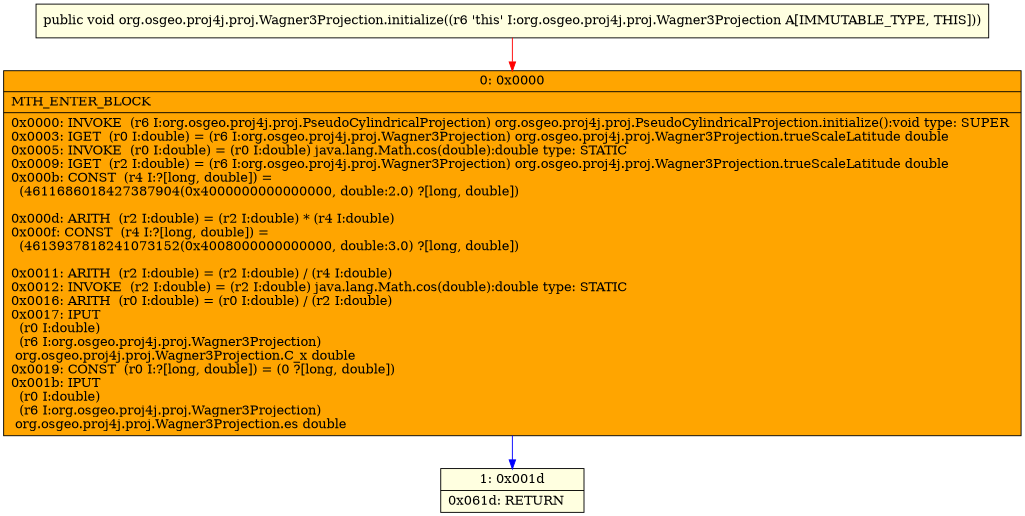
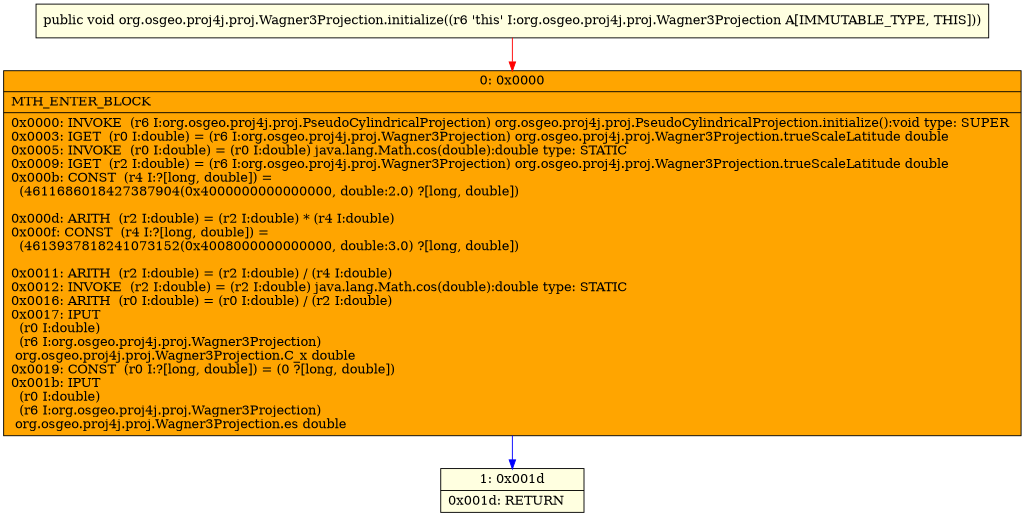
(512, 501) -> (512, 501)
